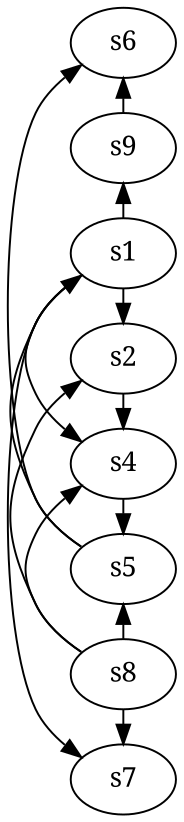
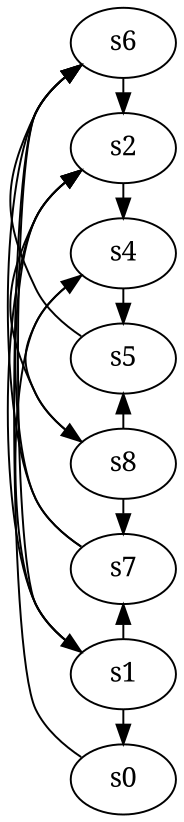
none -> (123, 86)
(123, 148) -> (123, 779)
none -> (8, 316)
none -> (16, 369)
(11, 421) -> (18, 348)
(28, 552) -> (27, 348)
